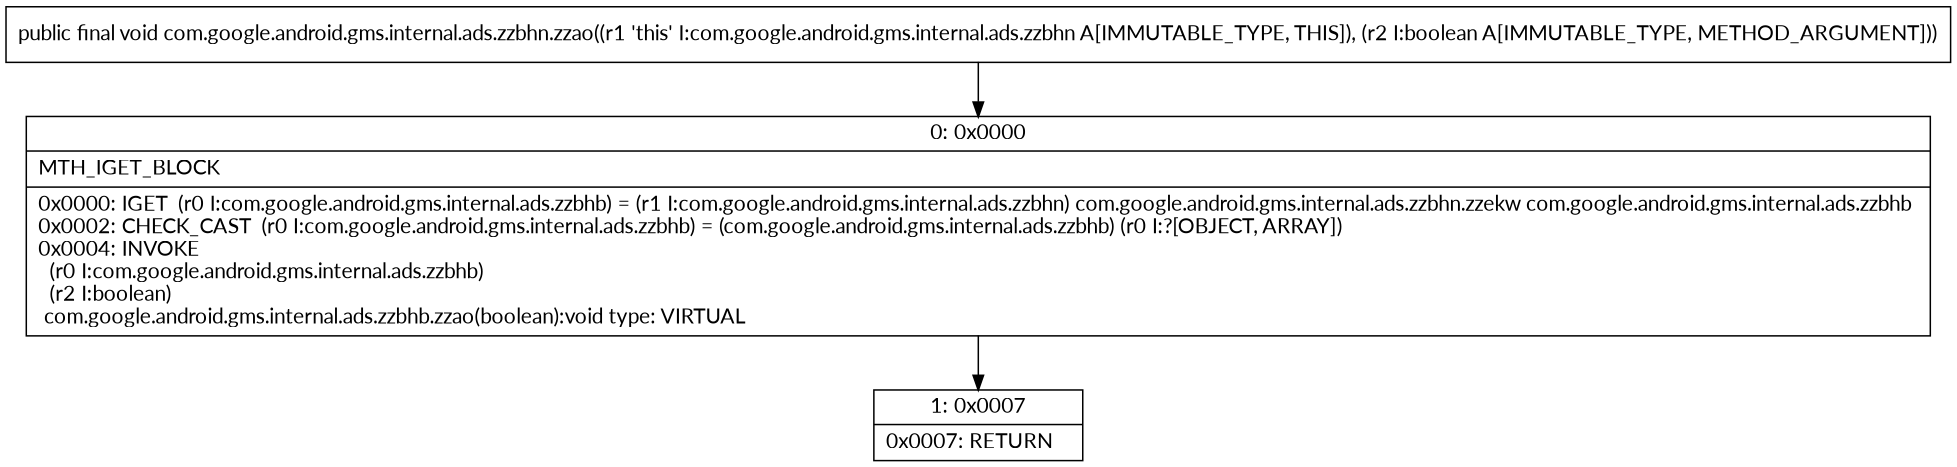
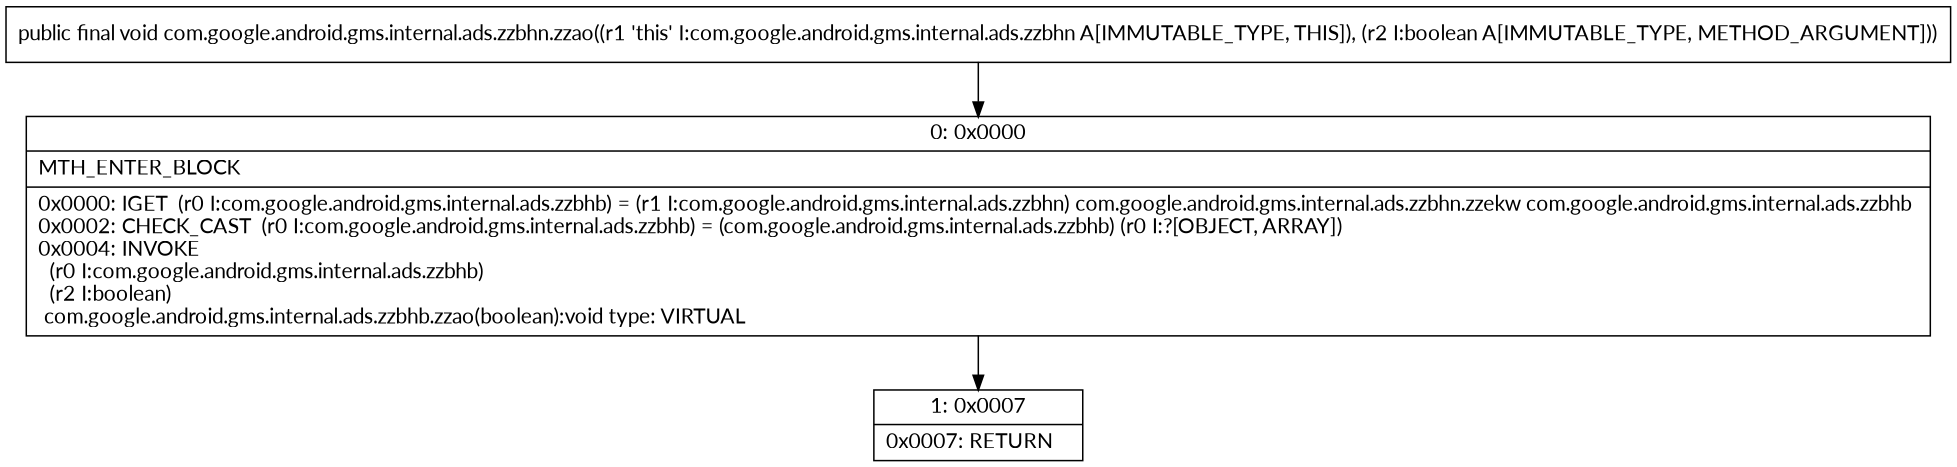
(129, 168) -> (140, 168)
